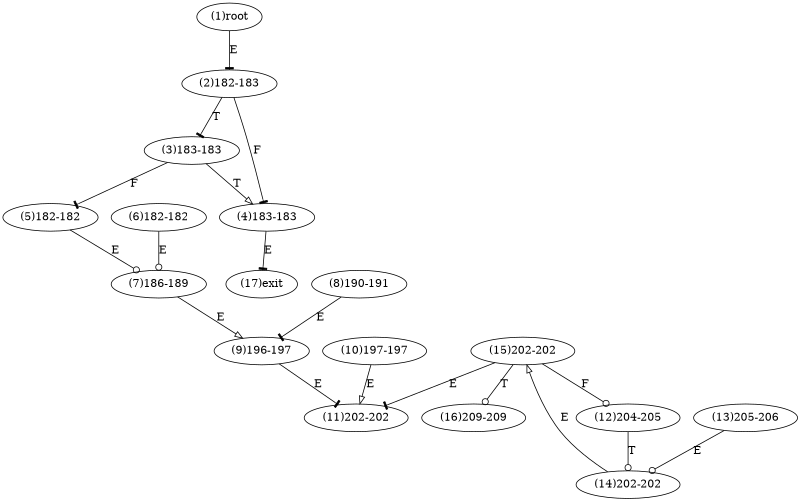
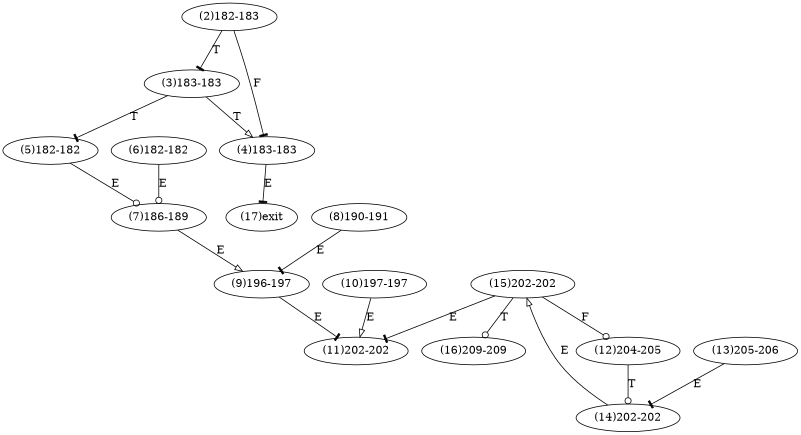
(229, 17) -> none
(134, 184) -> (134, 117)
(689, 450) -> (689, 383)
